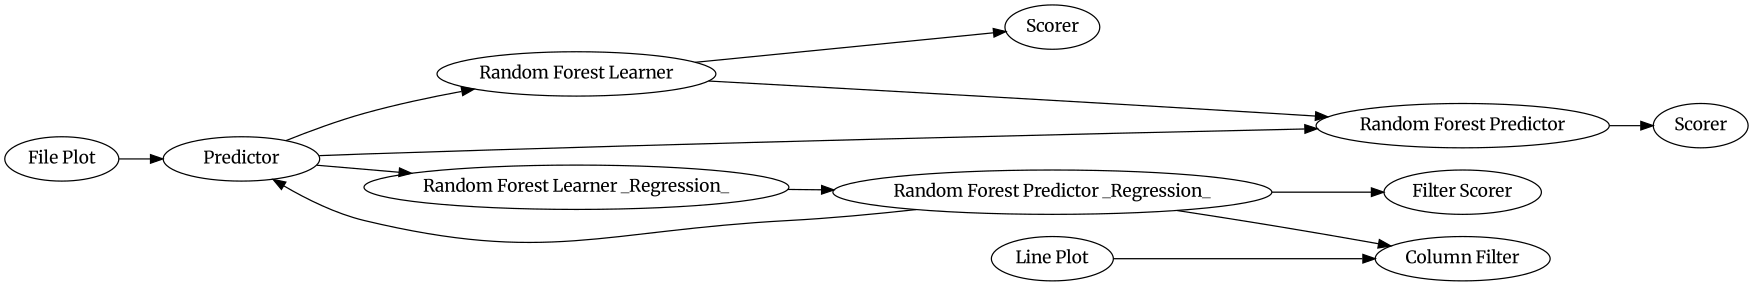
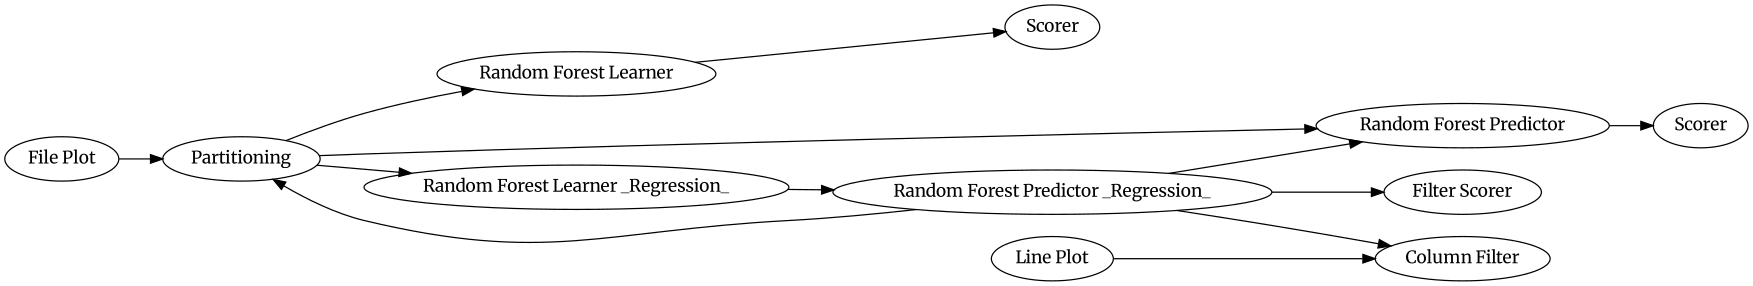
(1012, 98) -> (1259, 159)
(241, 159) -> (241, 159)
